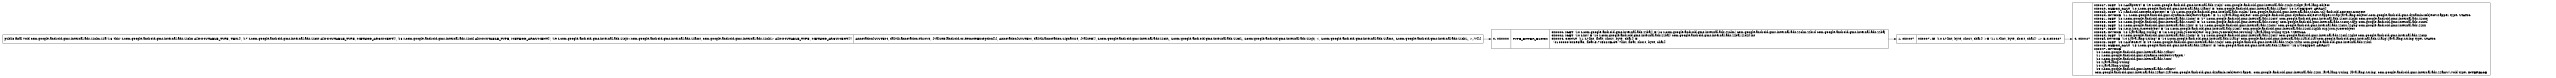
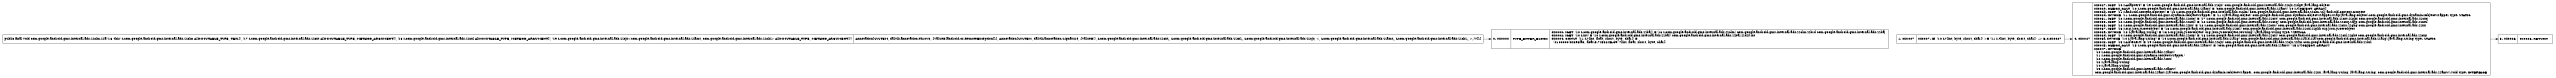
(1891, 39) -> none
none -> (2525, 39)
